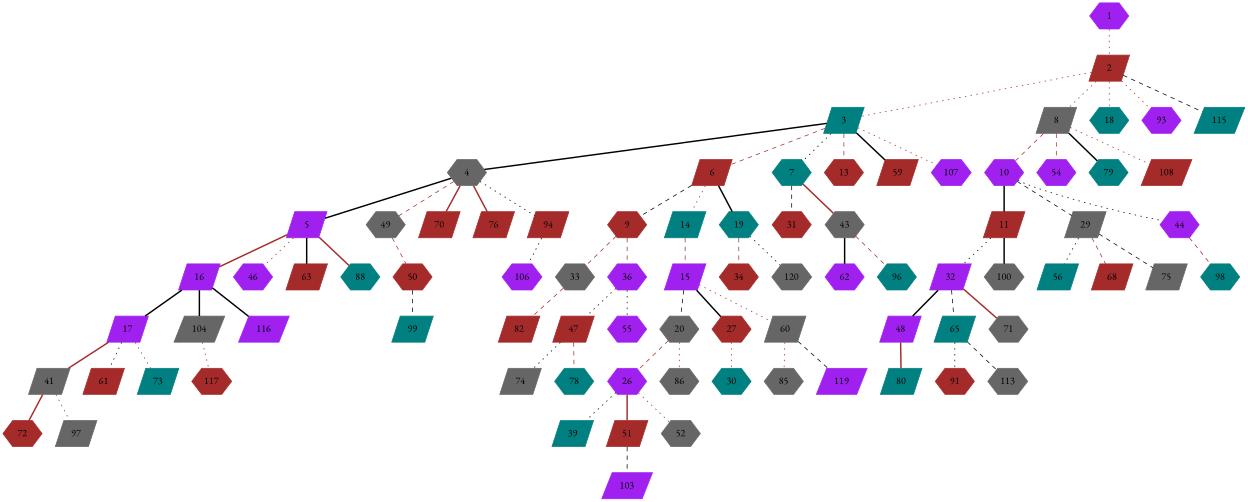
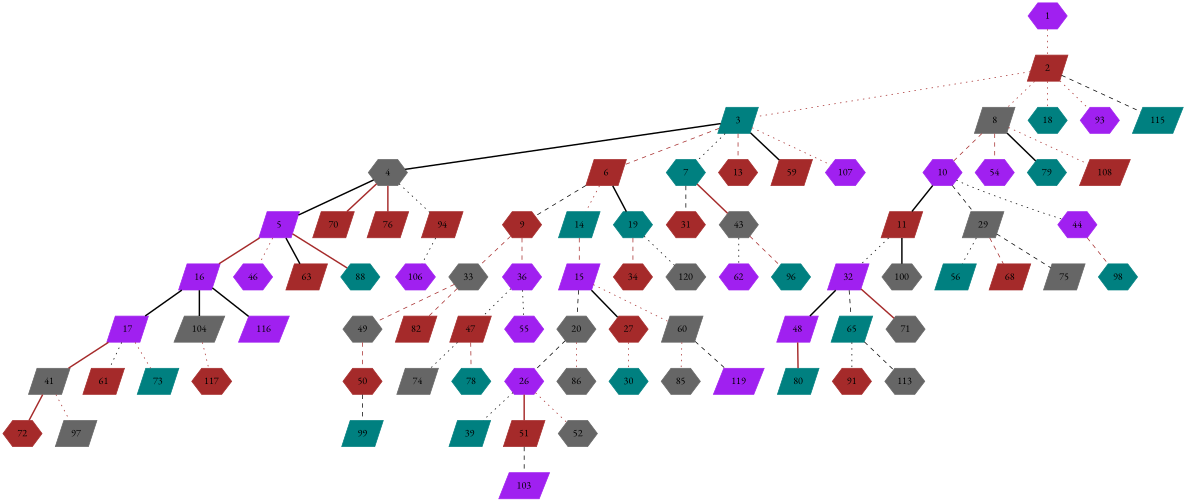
(426, 199) -> (415, 303)
(845, 251) -> (739, 251)
(653, 355) -> (550, 355)
